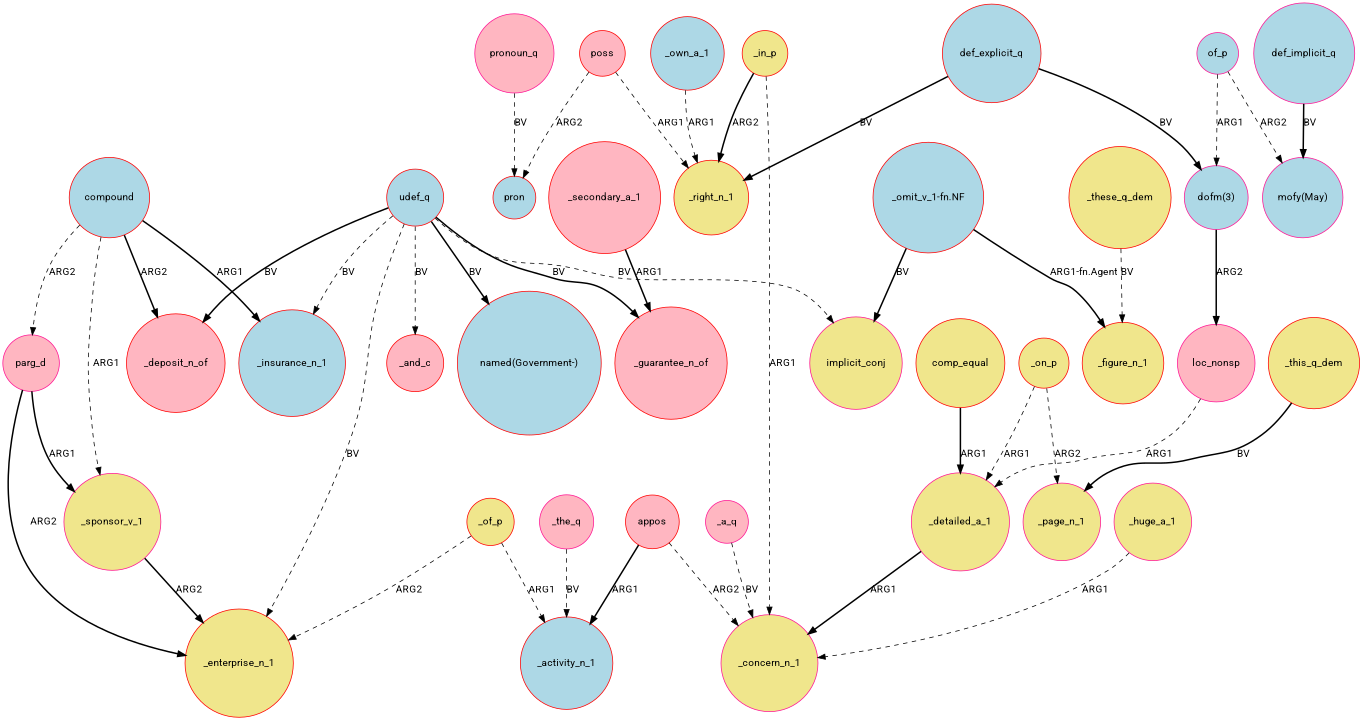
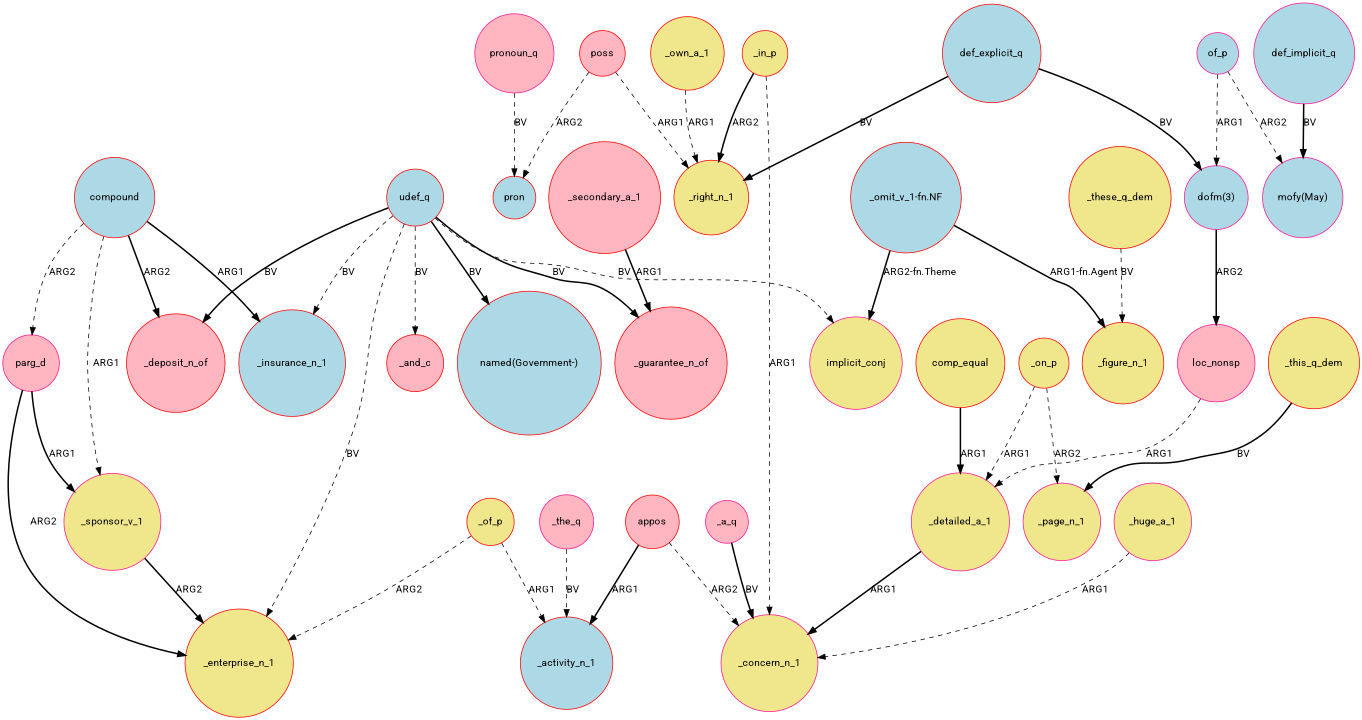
(687, 53) -> (687, 53)
(903, 272) -> (920, 272)
(740, 577) -> (740, 577)
